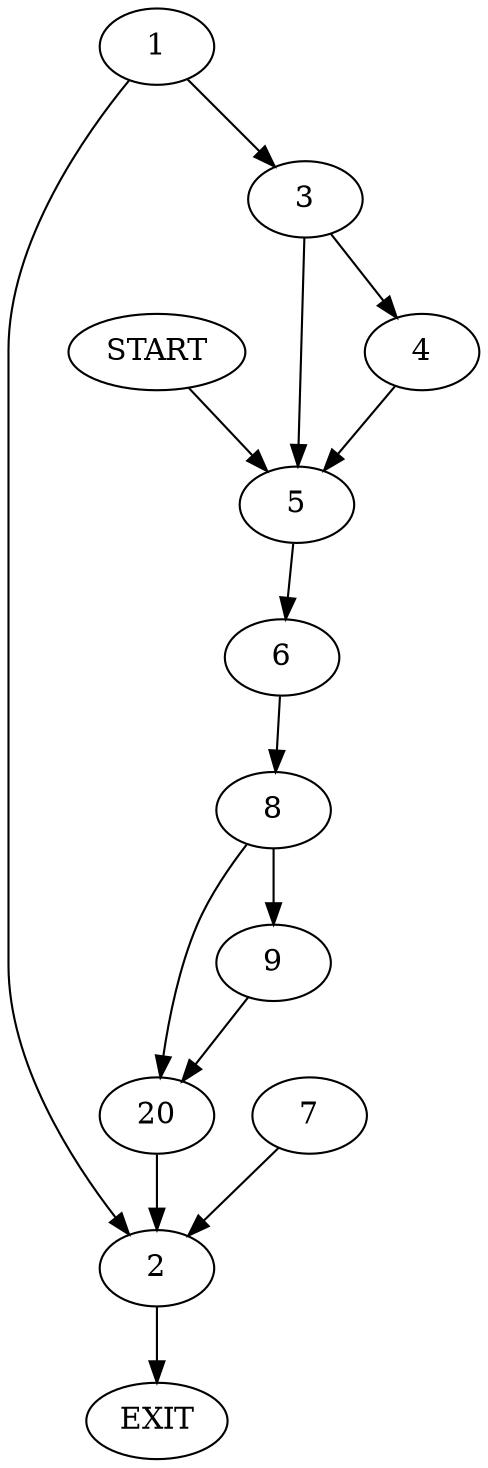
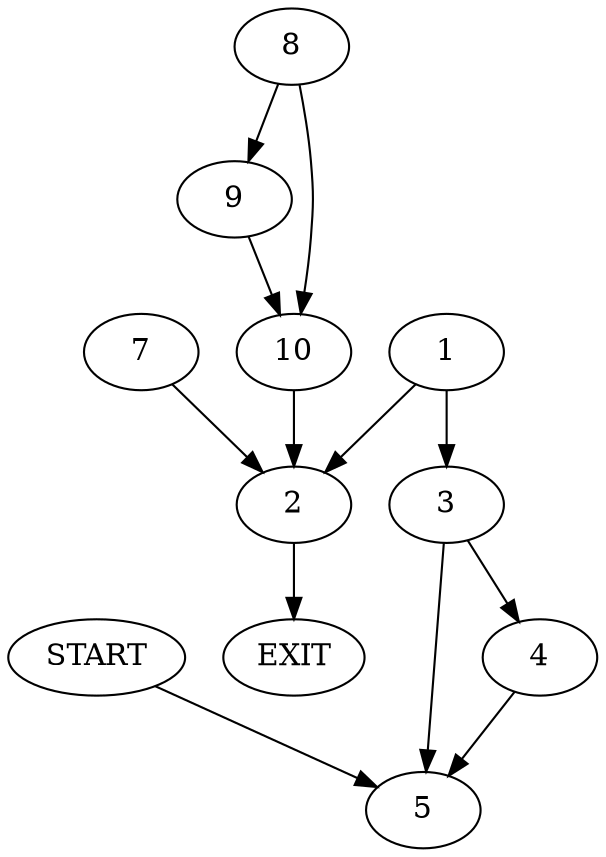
(282, 657) -> none
(157, 1116) -> (294, 352)
